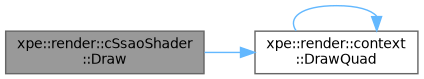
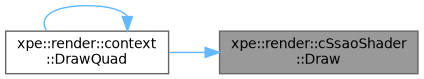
(223, 52) -> (187, 52)
